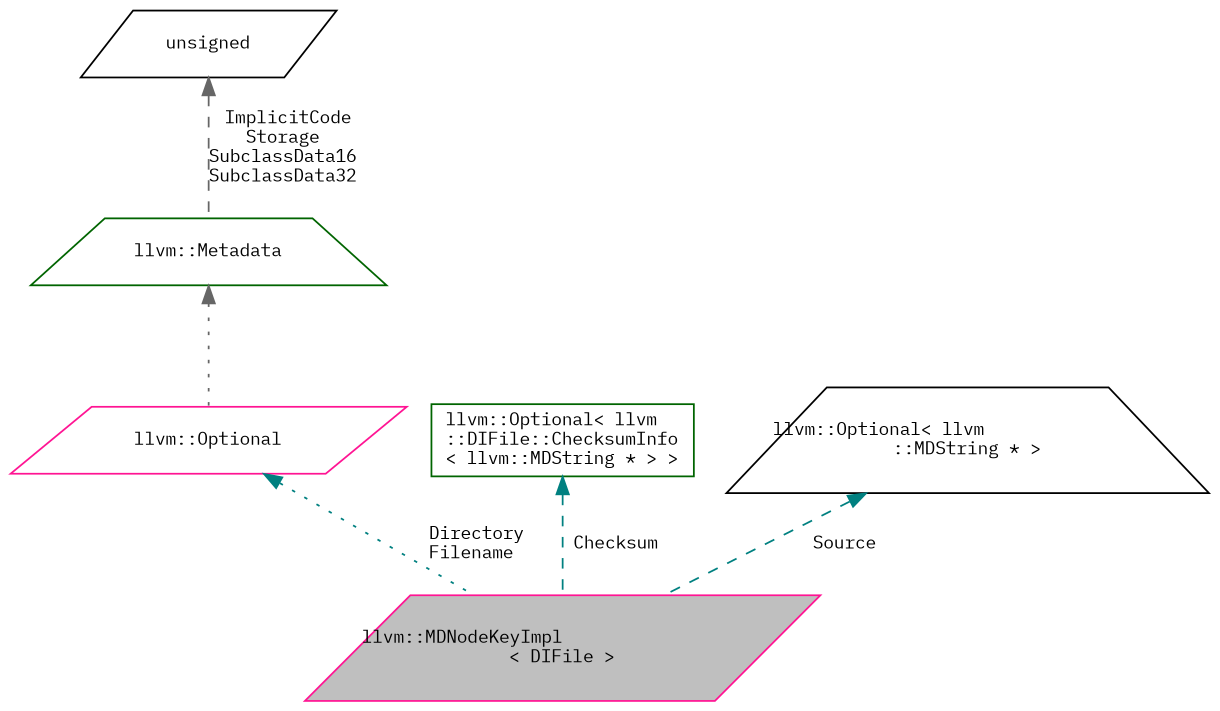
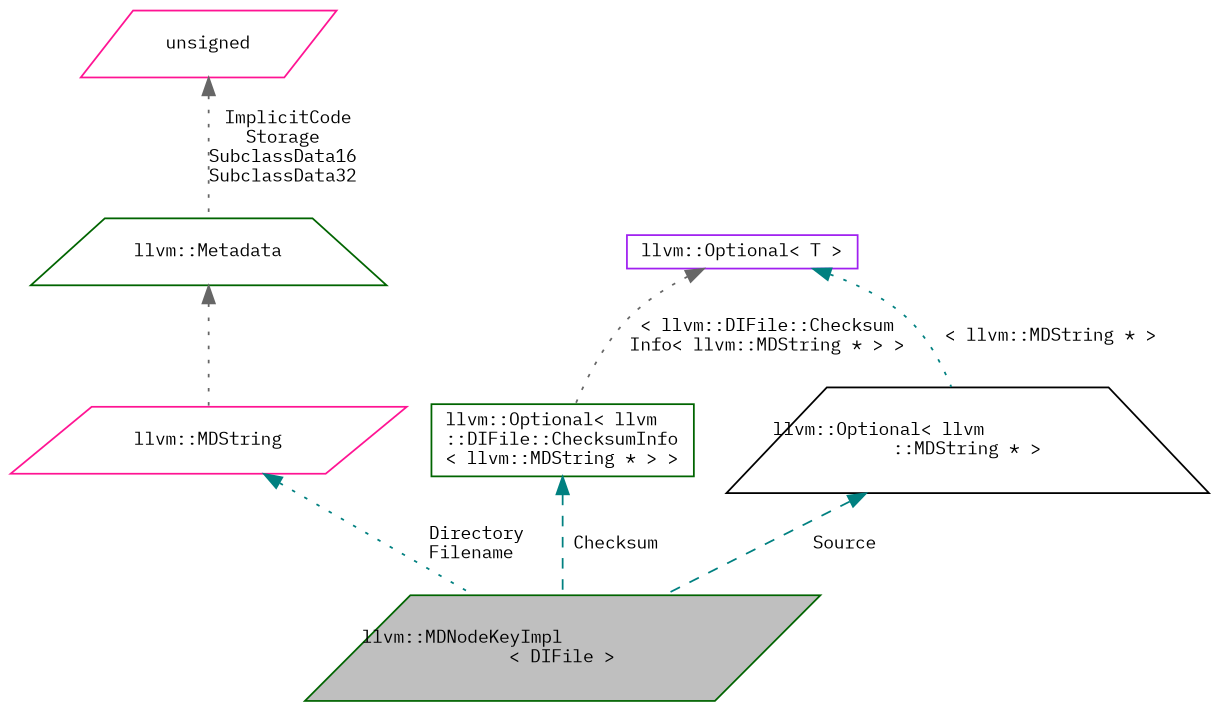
(209, 44) -> (209, 44)
(209, 157) -> (209, 157)
none -> (742, 252)
(209, 440) -> (209, 440)
(563, 648) -> (563, 648)
